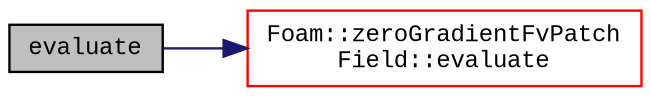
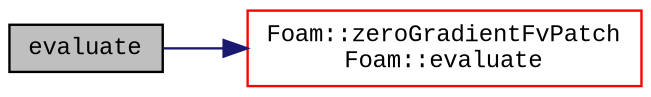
(445, 48) -> (445, 48)
